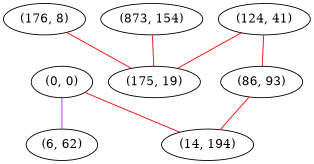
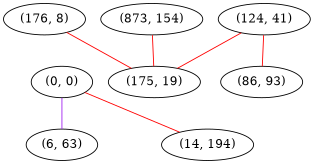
(235, 113) -> none
(62, 145) -> (62, 145)
